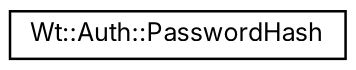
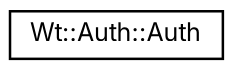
(178, 35) -> (116, 35)
